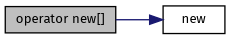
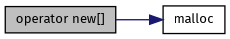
(194, 20) -> (194, 20)
